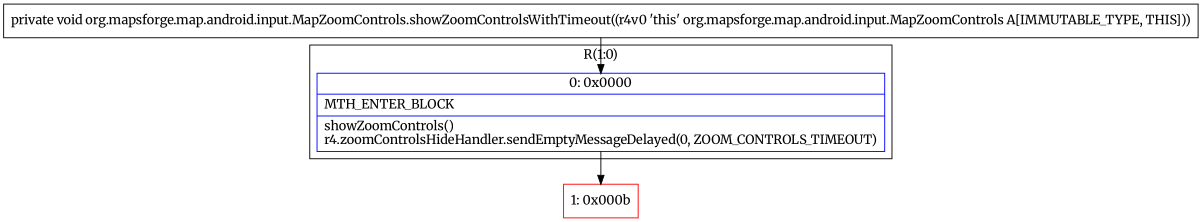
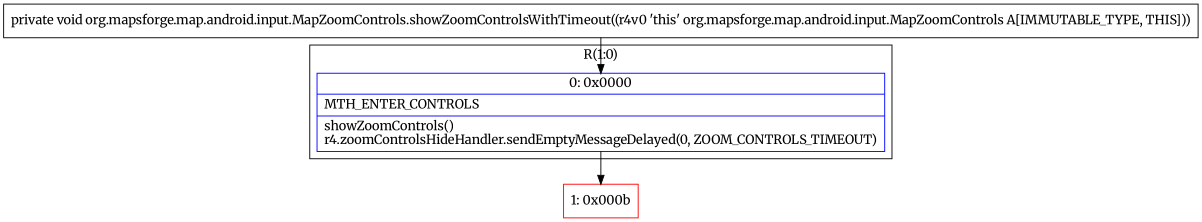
(389, 105) -> (402, 105)
